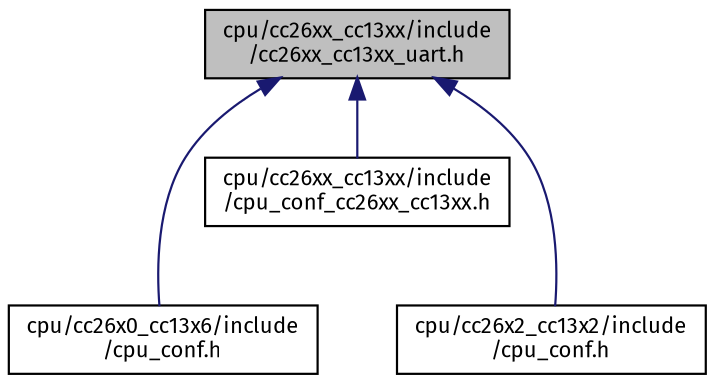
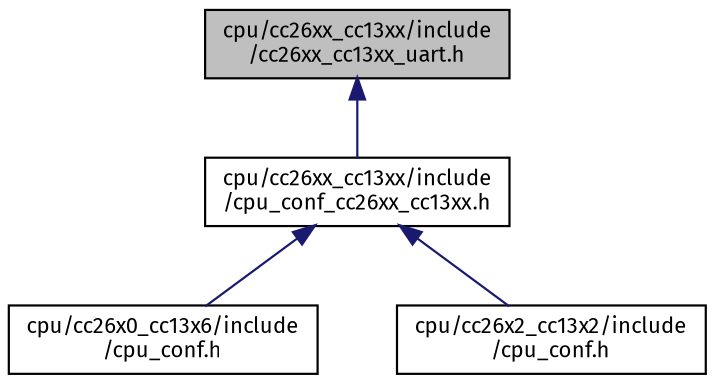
(174, 180) -> (251, 272)
(540, 180) -> (463, 272)
